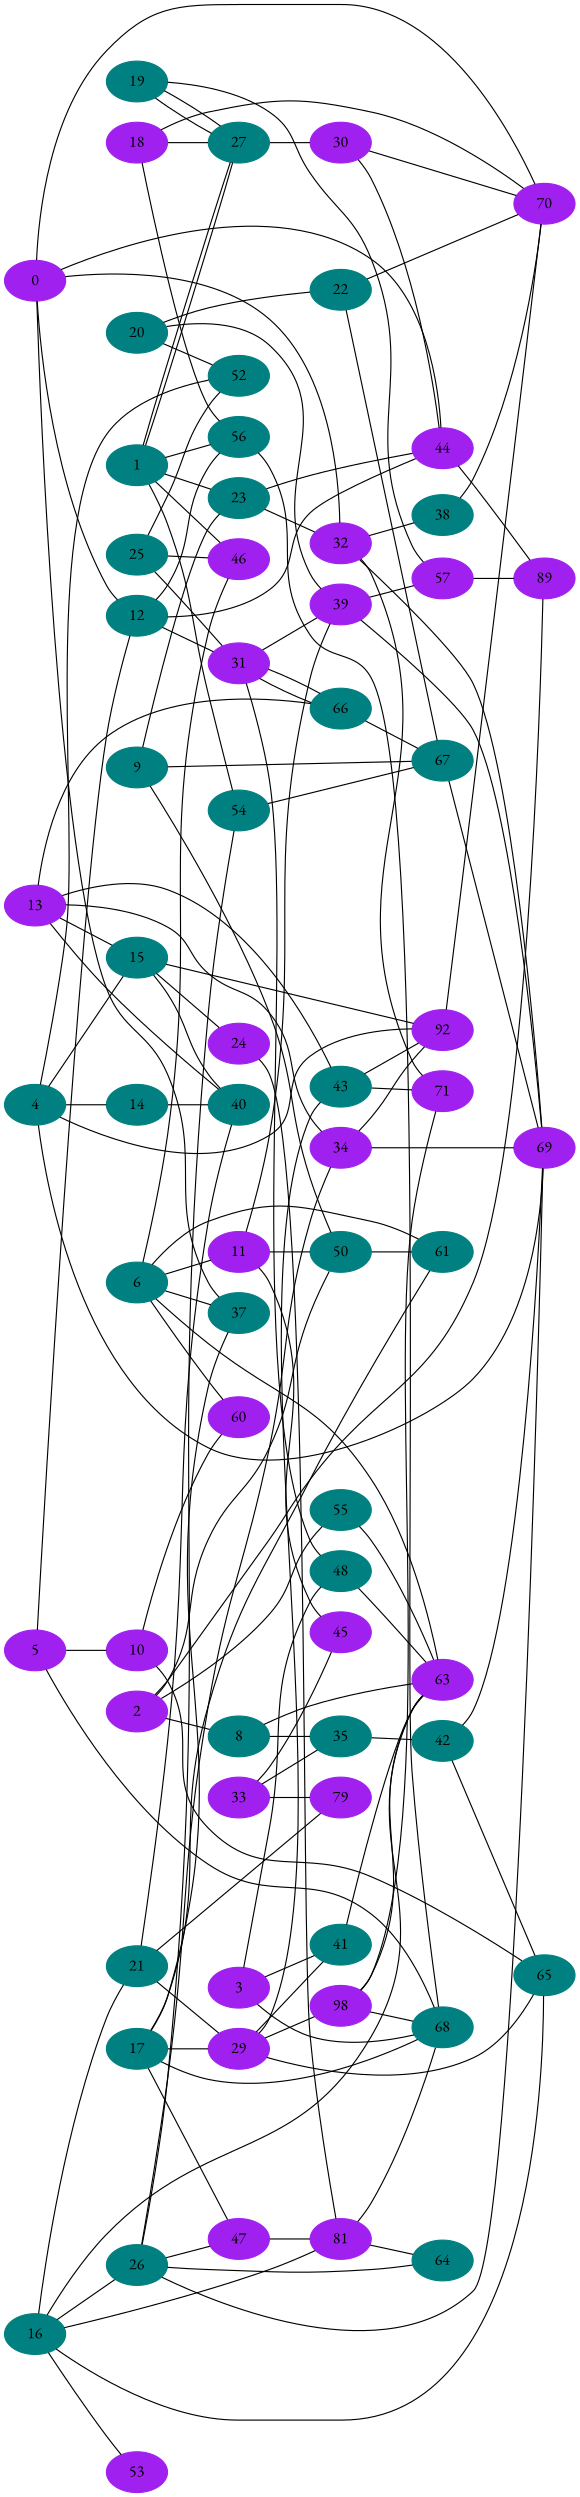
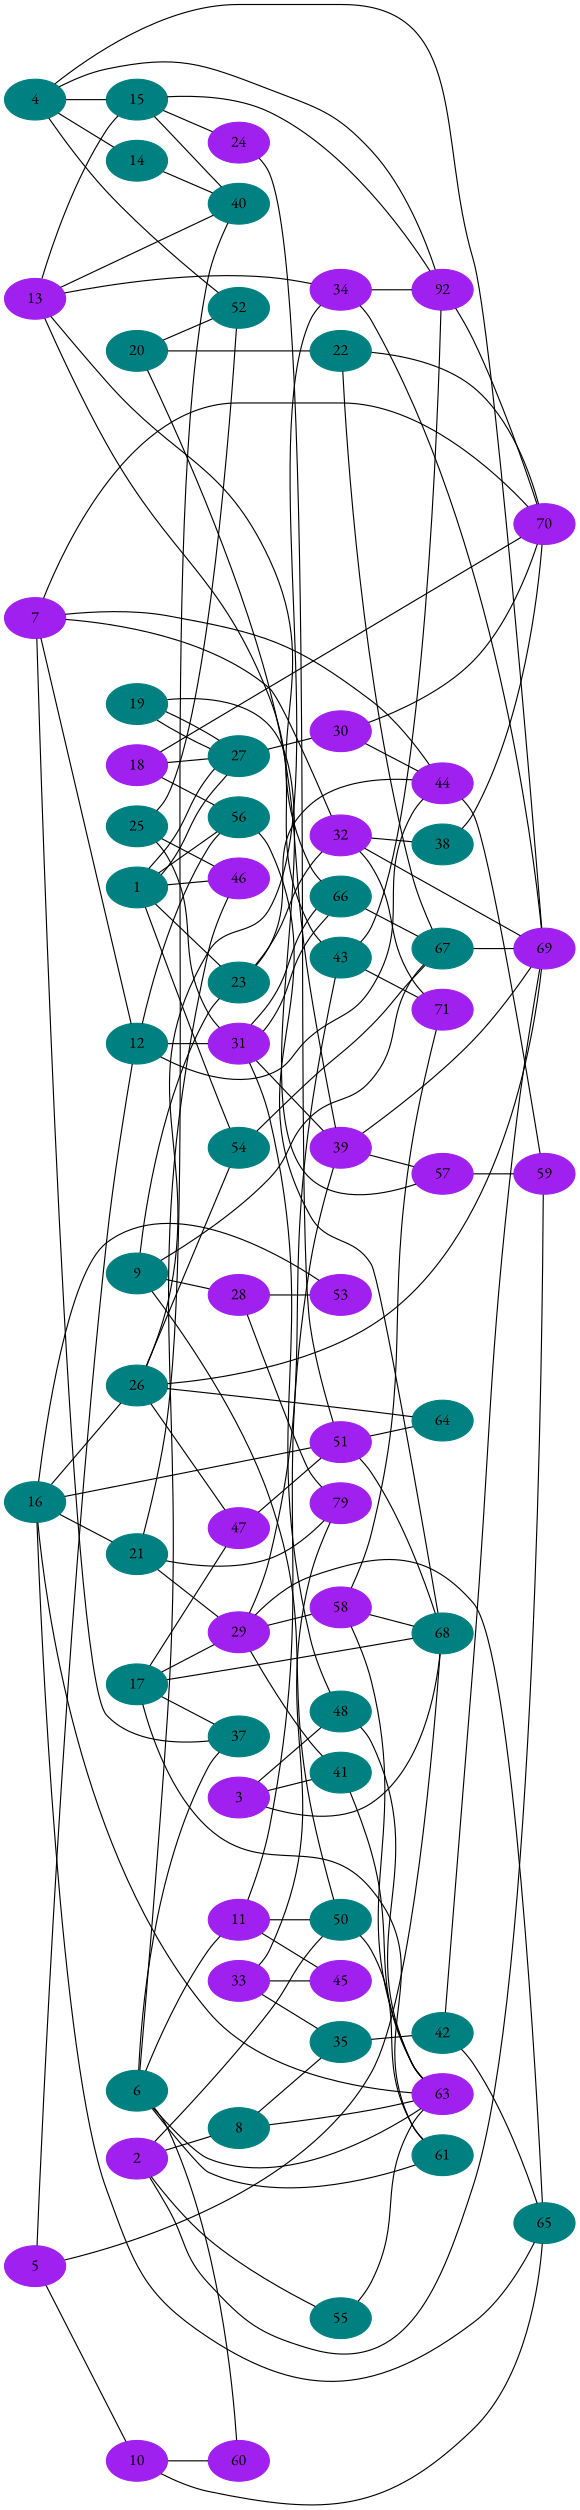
(35, 281) -> (35, 618)
(544, 578) -> (544, 1174)
none -> (239, 1295)
(341, 2006) -> (341, 1607)
(341, 2239) -> (341, 1442)
